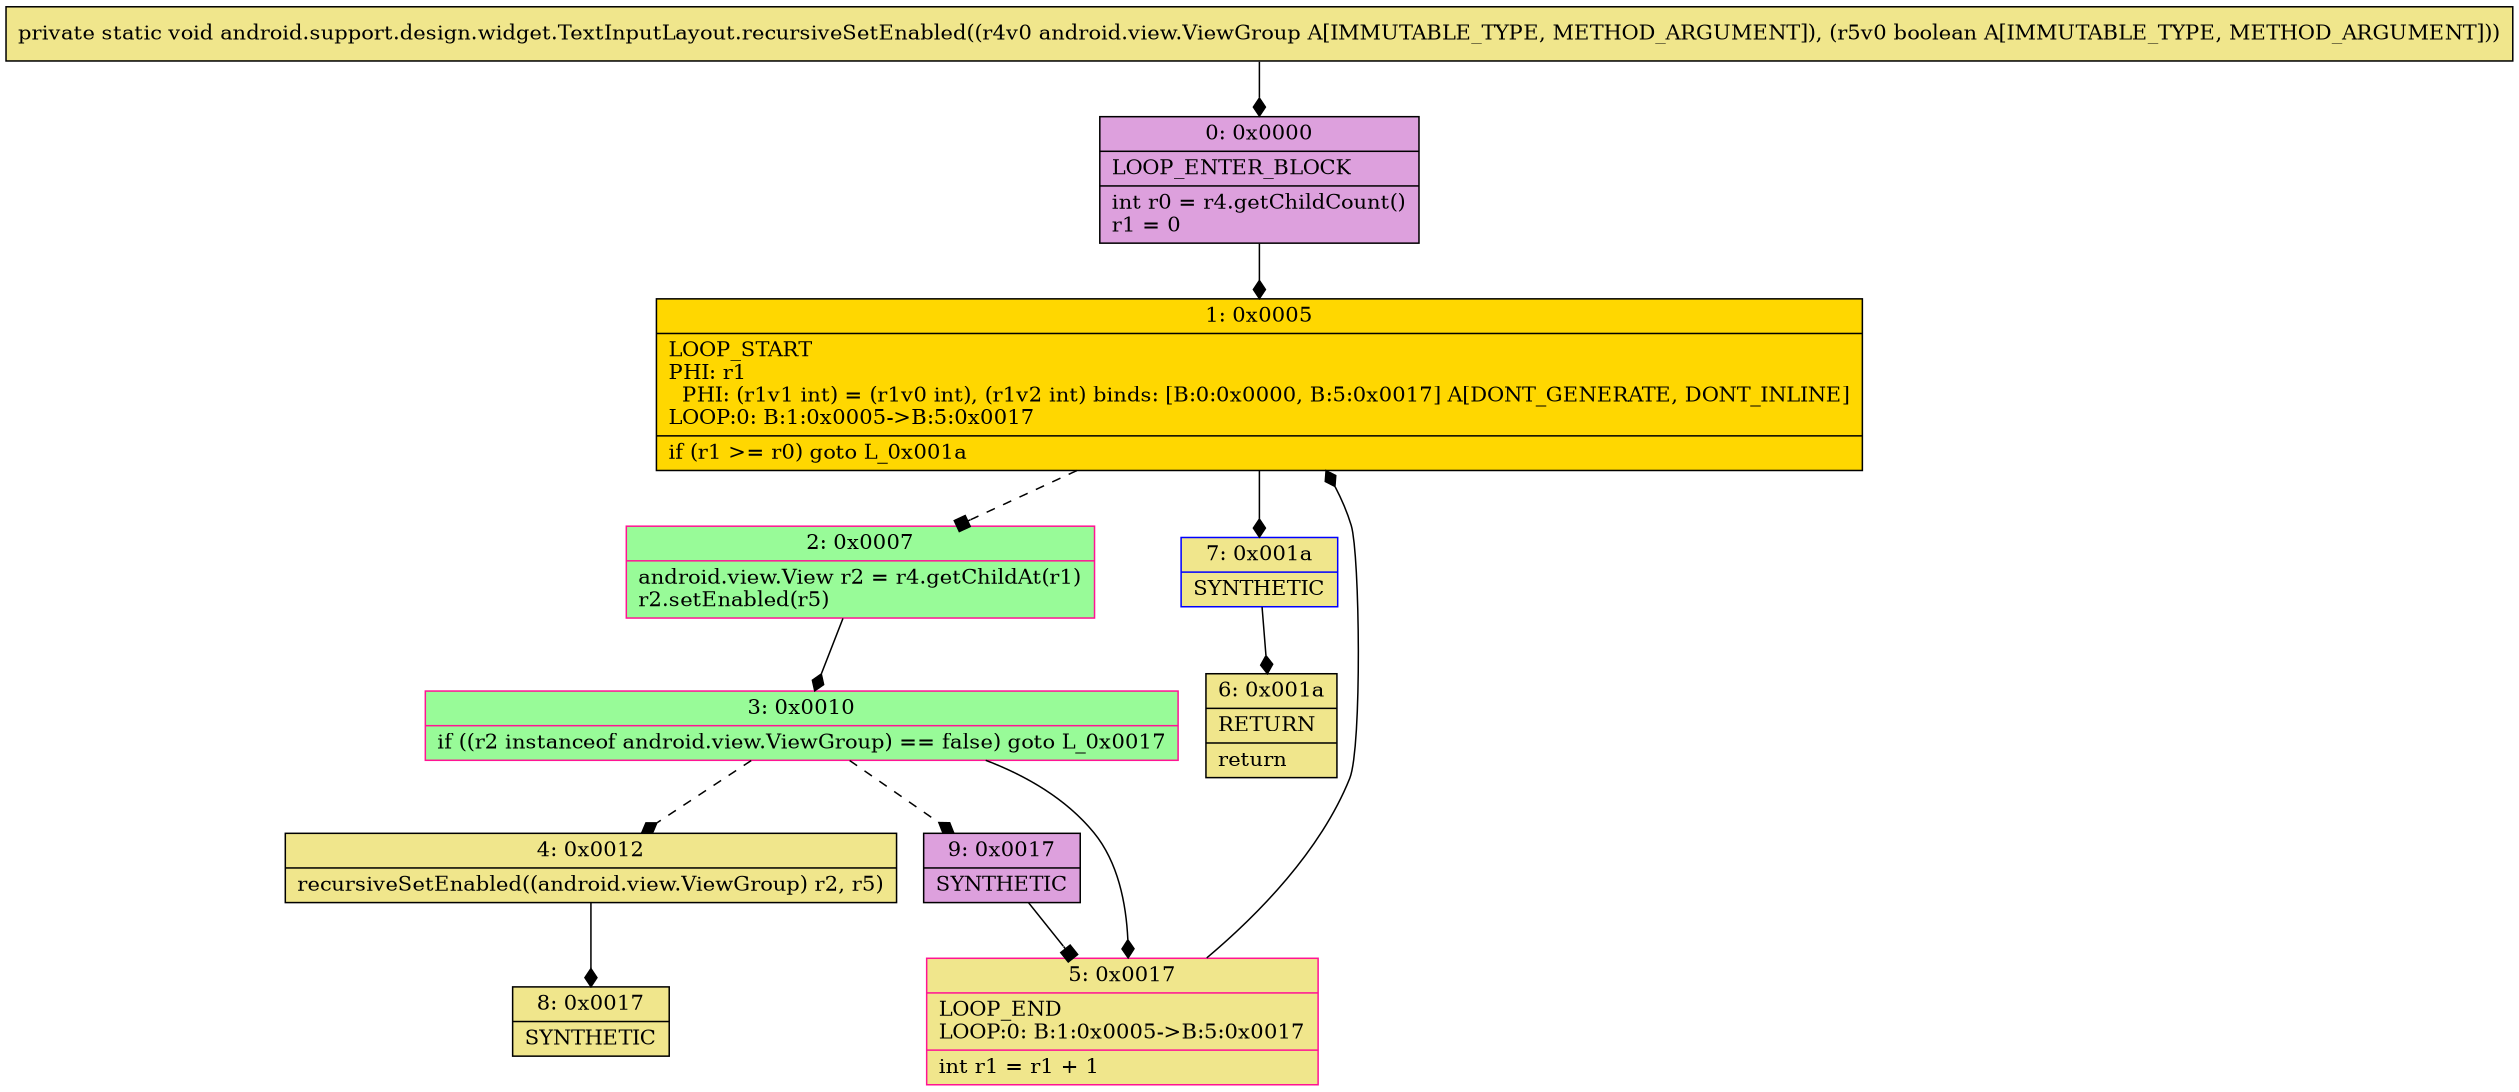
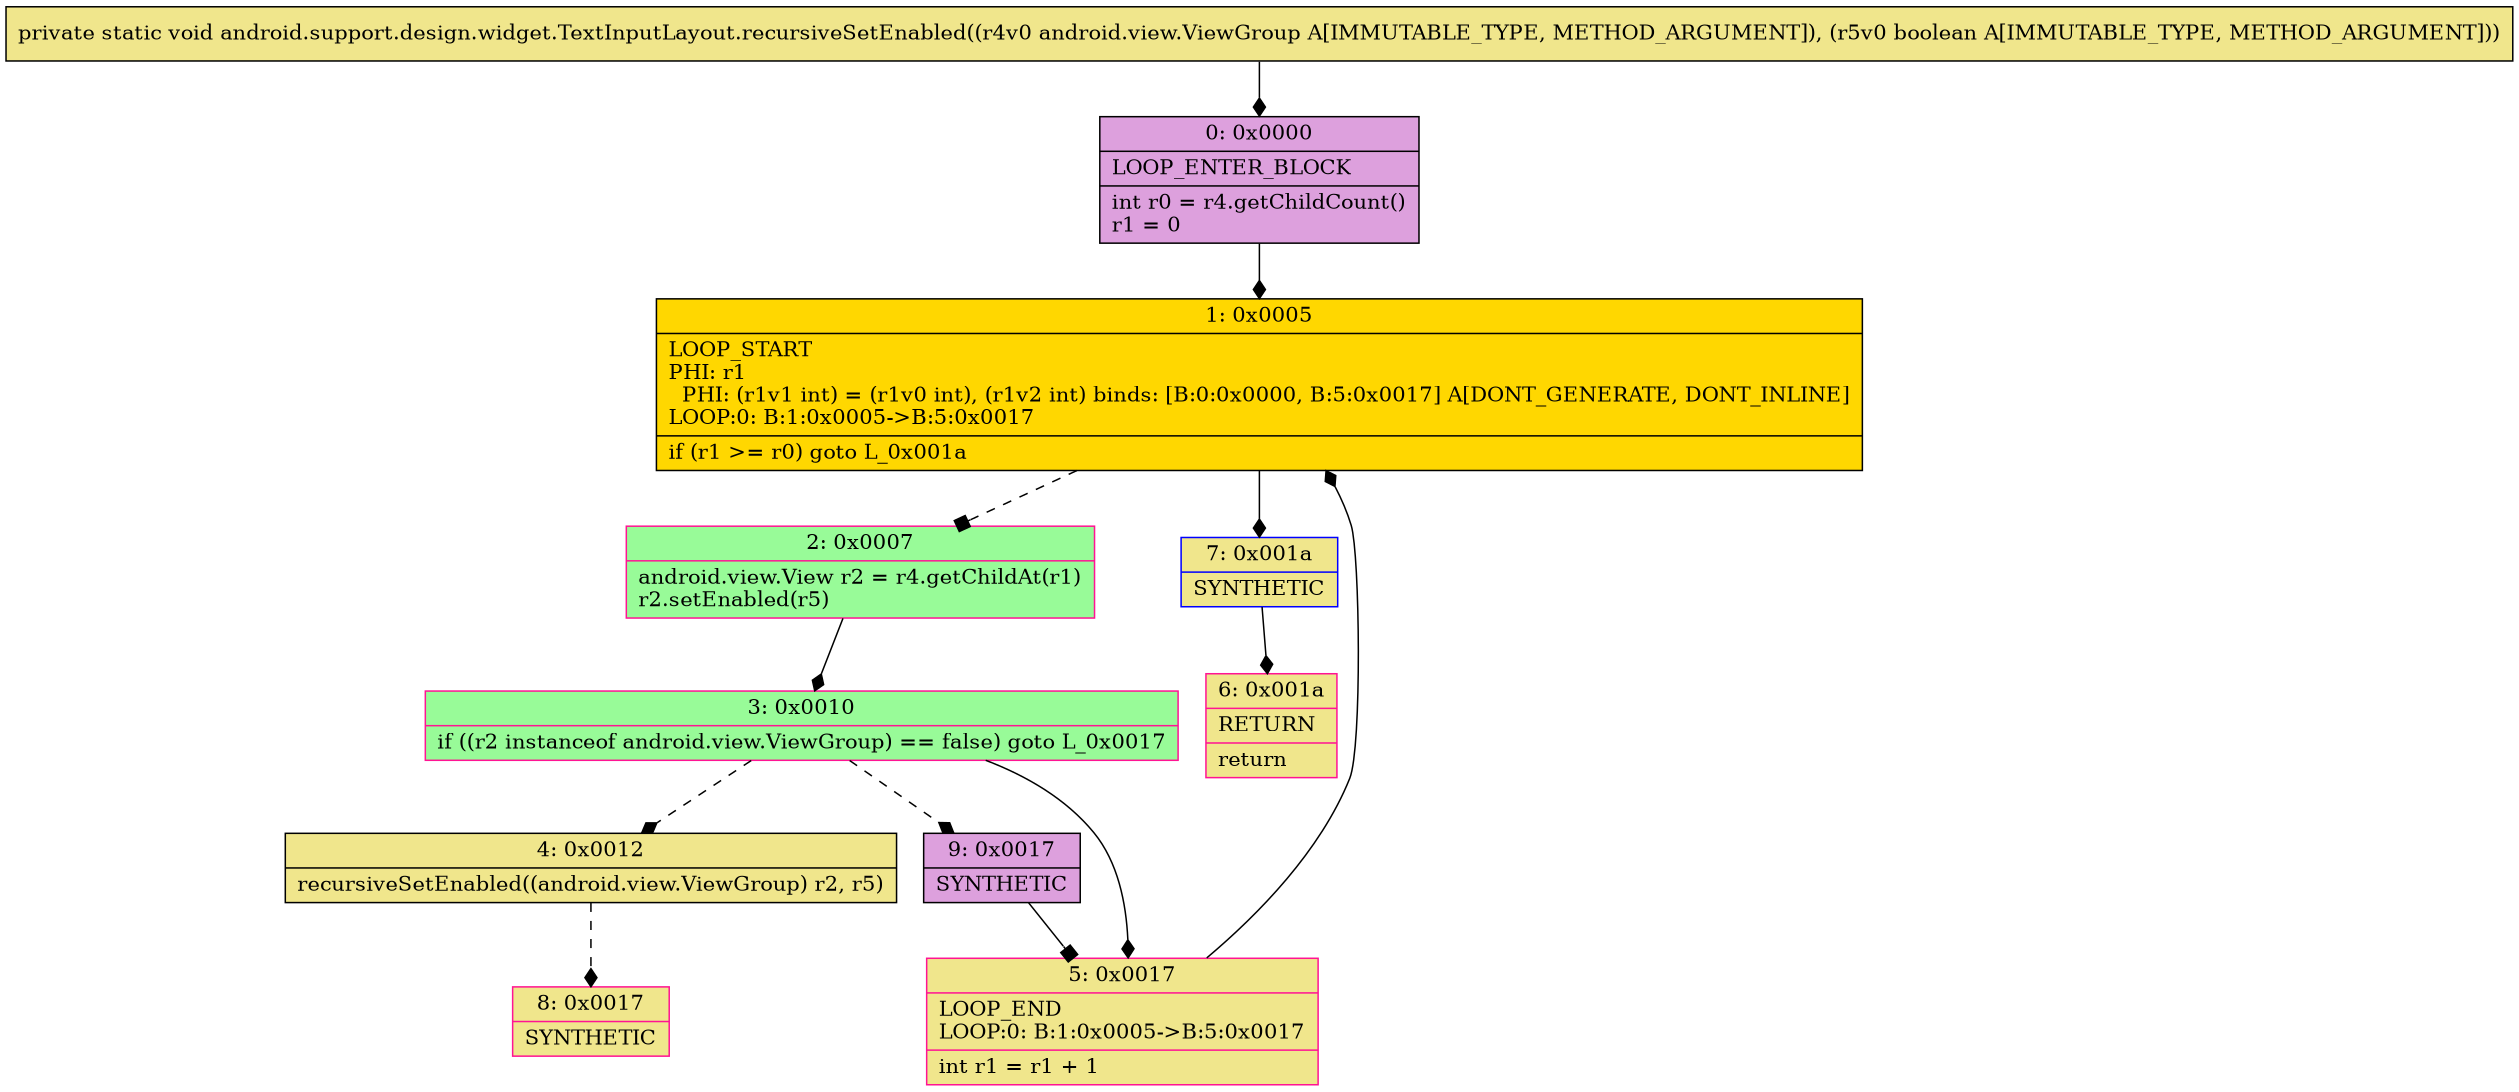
(1271, 726) -> (1271, 726)
(591, 936) -> (591, 936)
(591, 1022) -> (591, 1022)
